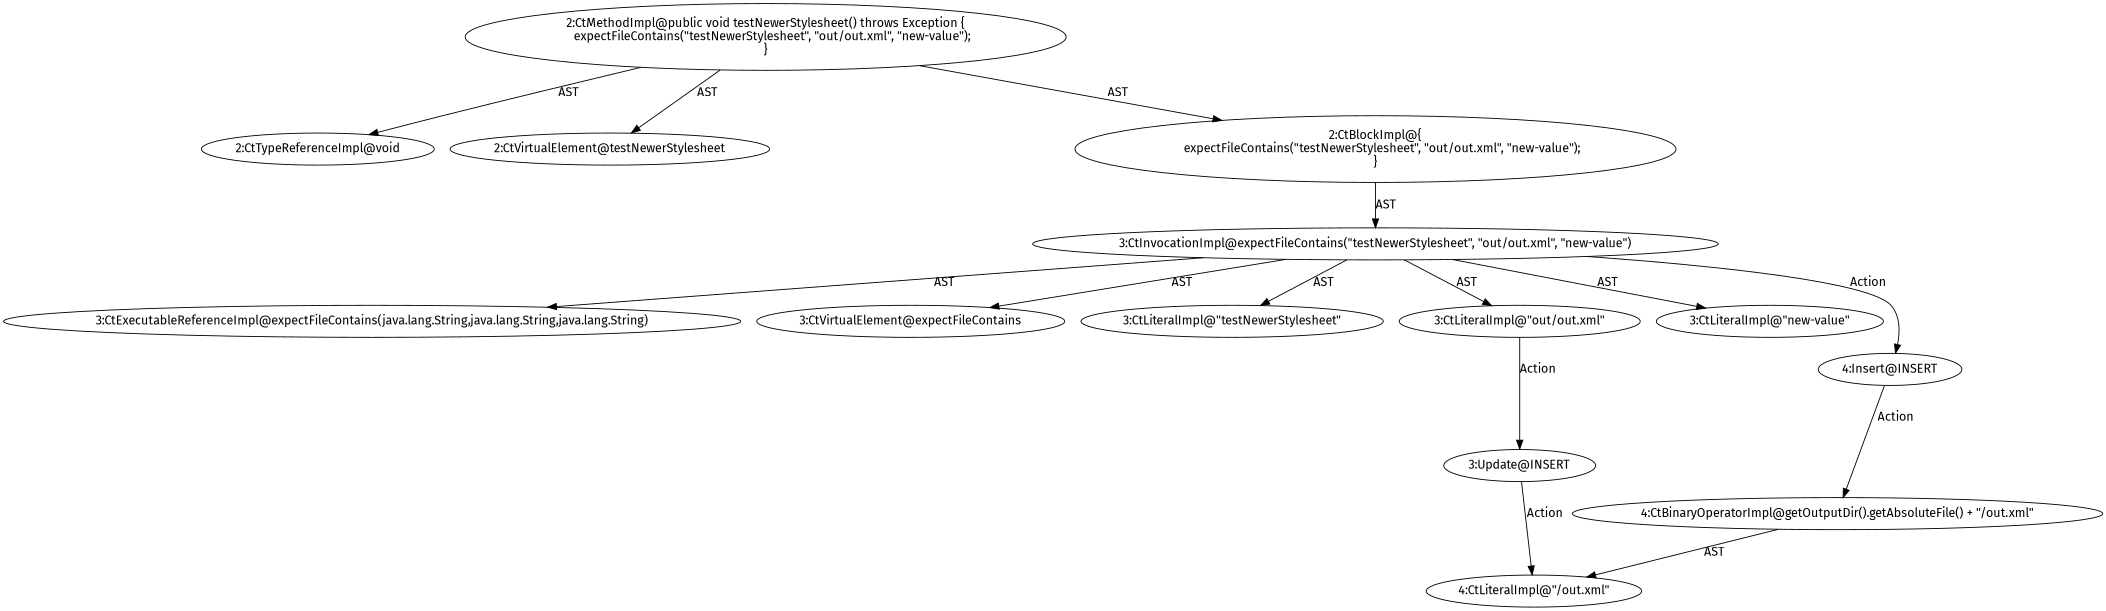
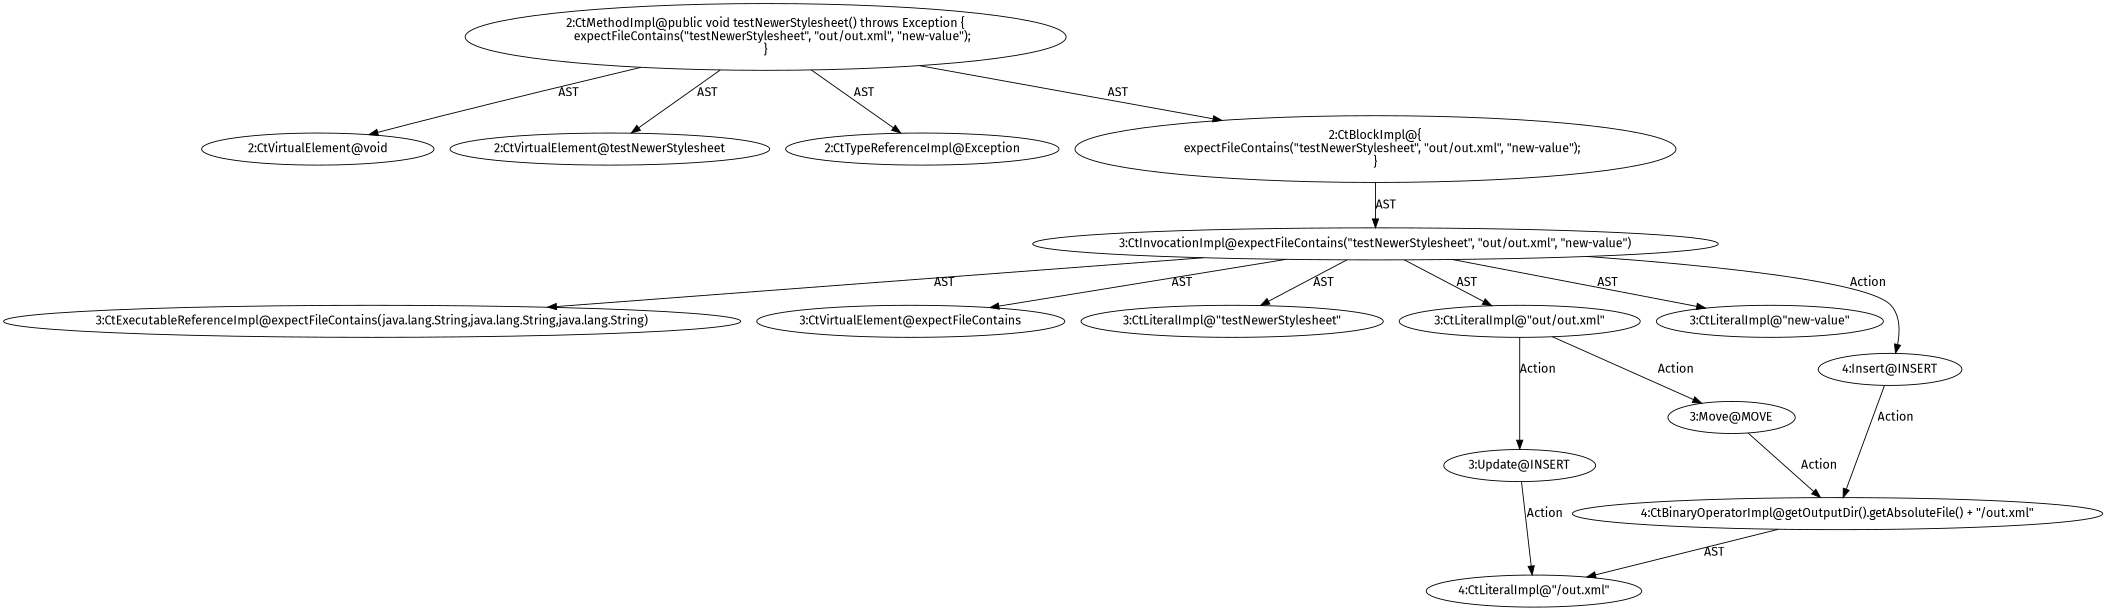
(318, 149) -> (318, 149)
none -> (922, 149)
none -> (1732, 417)
